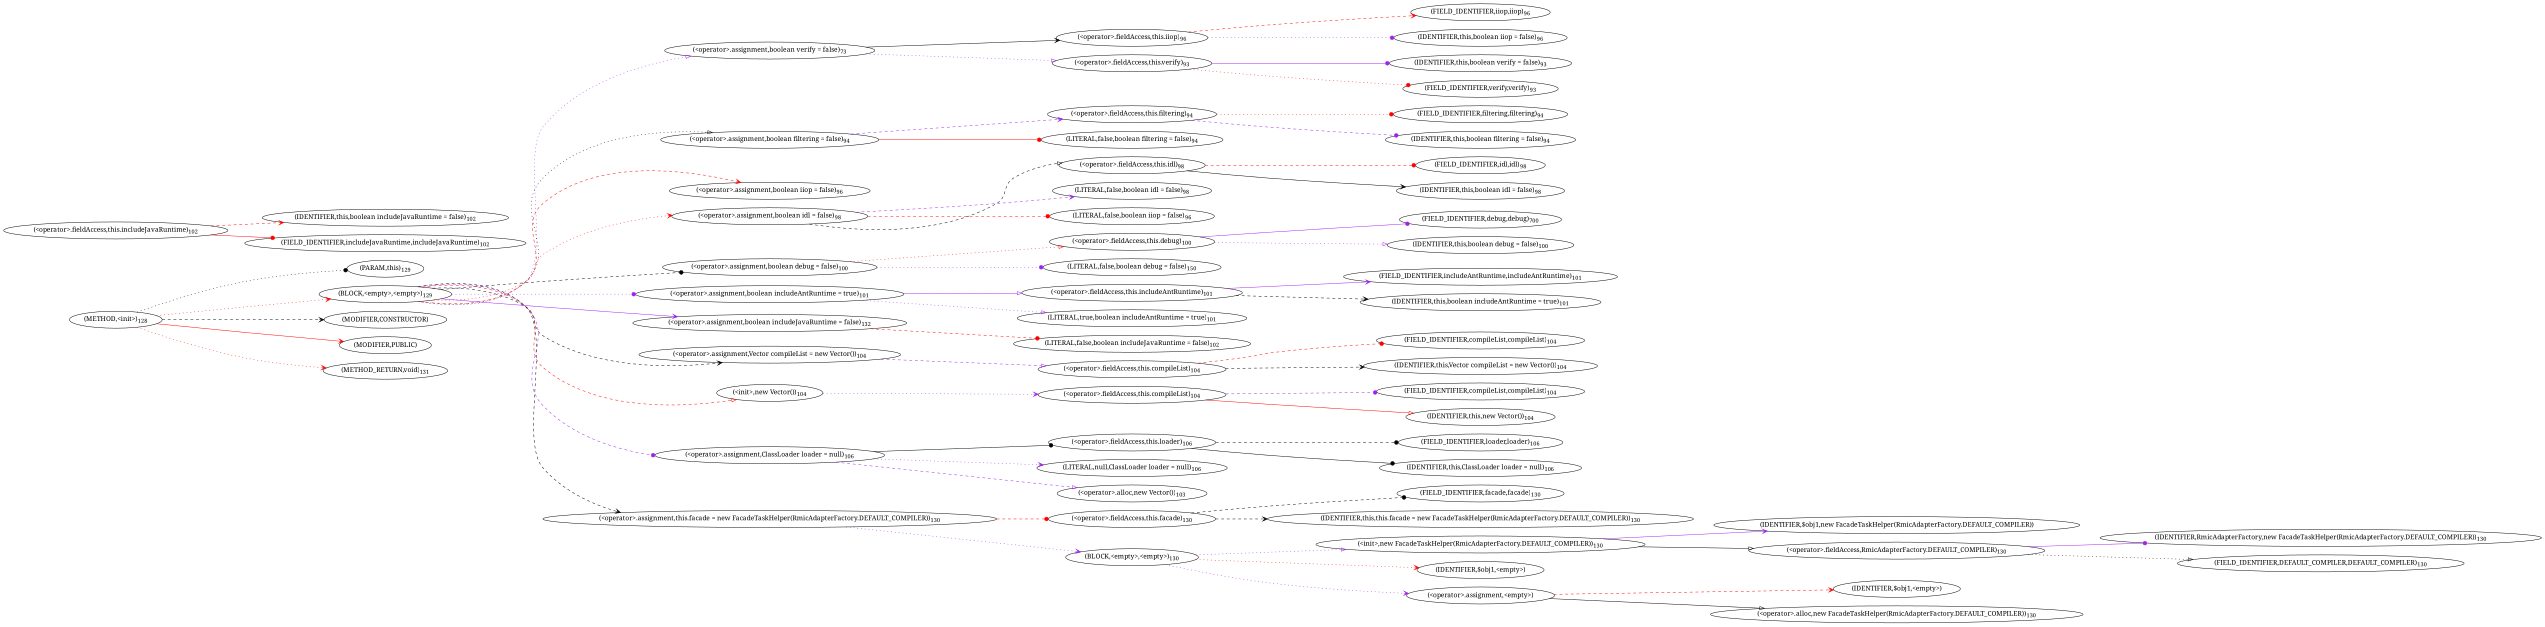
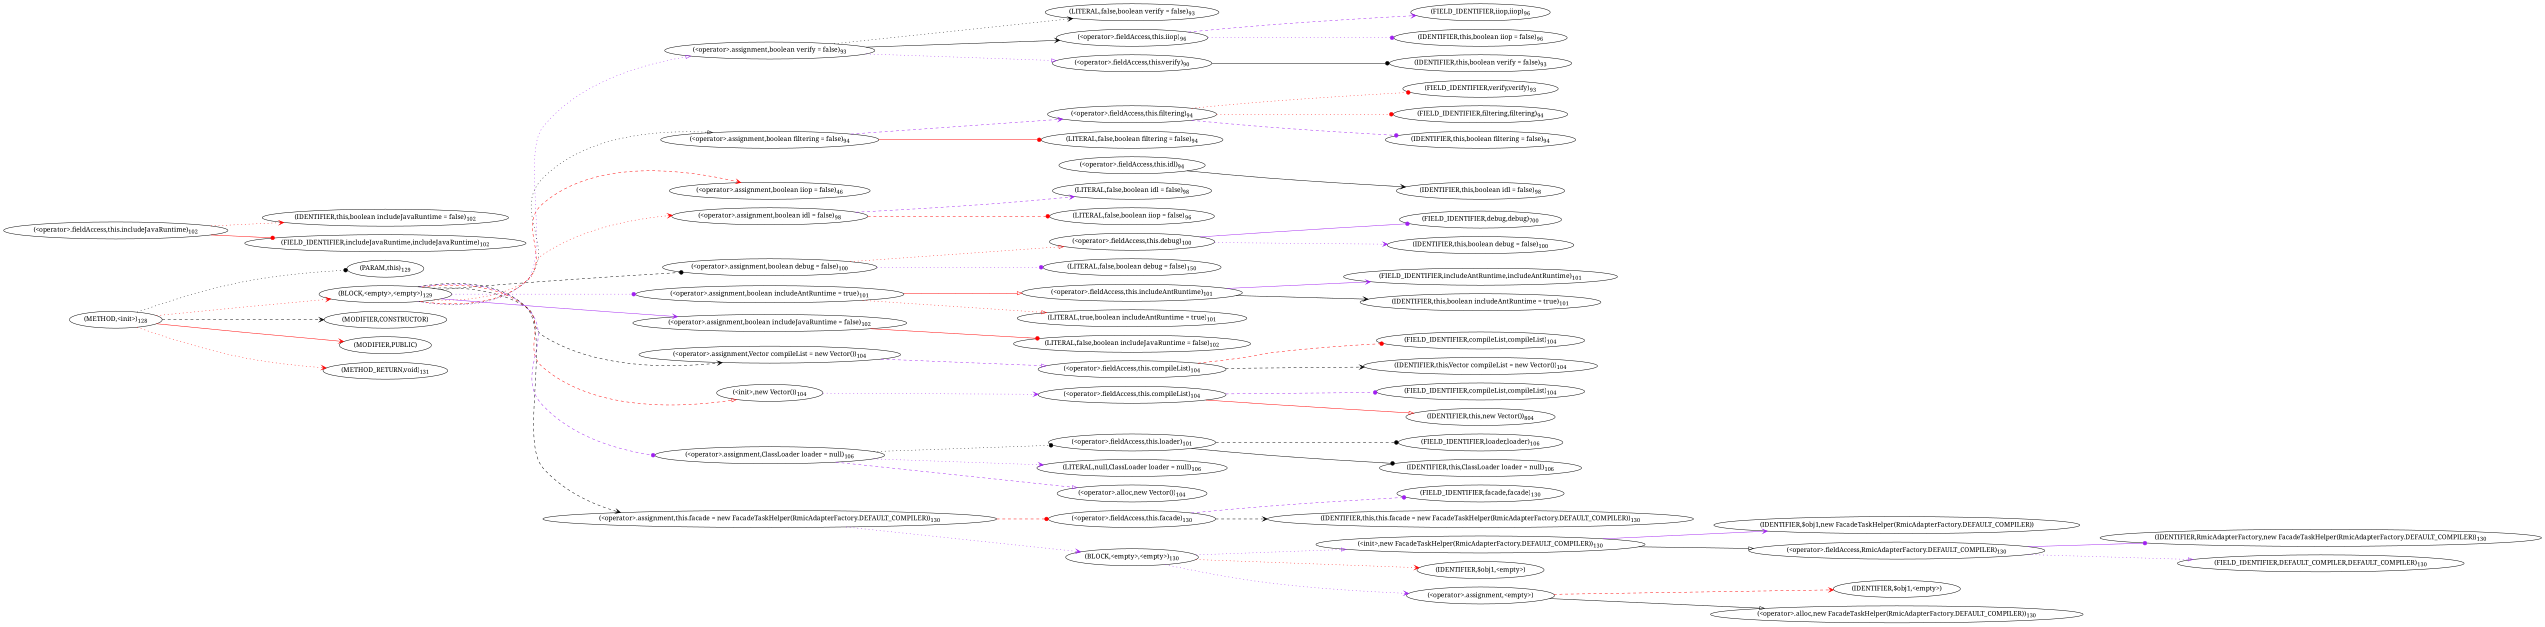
none -> (1132, 12)
(1300, 23) -> (1300, 23)
(843, 50) -> (843, 50)
(1186, 63) -> (1186, 63)
(1299, 63) -> (1299, 63)
(1298, 78) -> (1299, 99)
(1181, 165) -> (1181, 165)
(1481, 165) -> none
(840, 190) -> (840, 190)
(944, 223) -> none
(245, 224) -> (245, 224)
(1299, 243) -> (1299, 243)
(960, 293) -> (960, 293)
(1300, 297) -> (1300, 297)
(952, 306) -> (952, 306)
(866, 322) -> (866, 322)
(953, 334) -> (953, 334)
(1529, 416) -> (1529, 416)
(1188, 442) -> (1188, 442)
(961, 448) -> (961, 448)
(1181, 493) -> (1181, 493)
(1297, 504) -> (1297, 504)
(2108, 557) -> (2108, 557)
